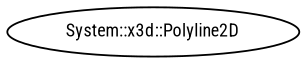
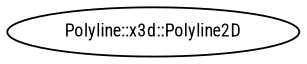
(153, 32) -> (153, 32)
